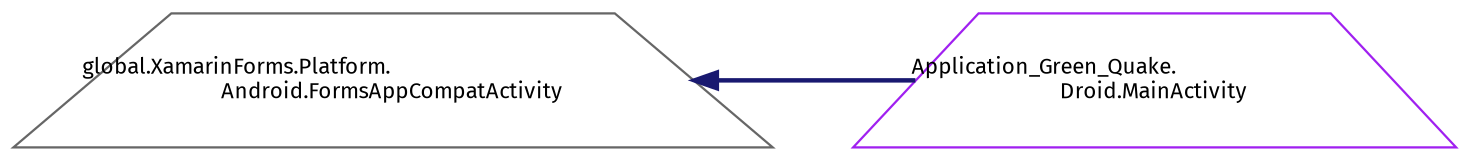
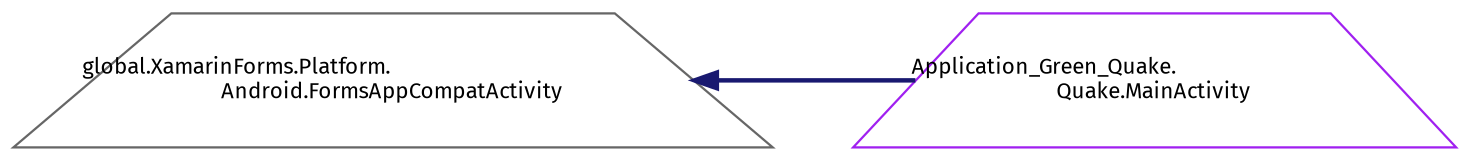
(1155, 80) -> (1155, 80)
